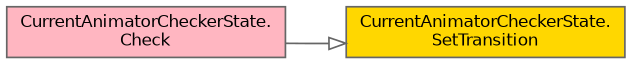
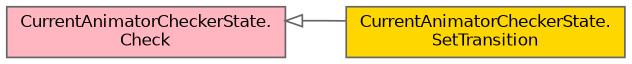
(307, 43) -> (324, 21)
